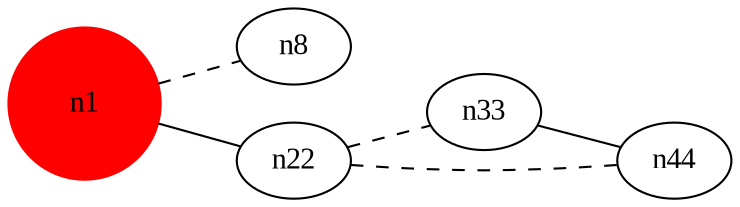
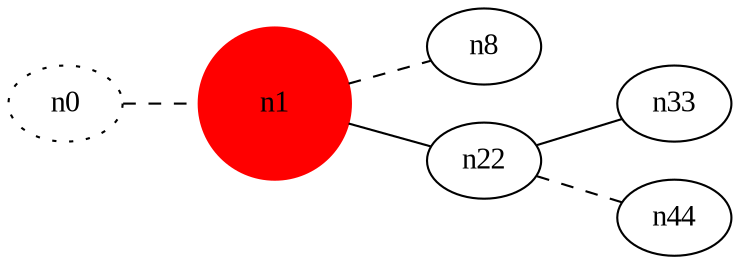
none -> (66, 104)
(389, 136) -> (580, 132)
(579, 136) -> none
